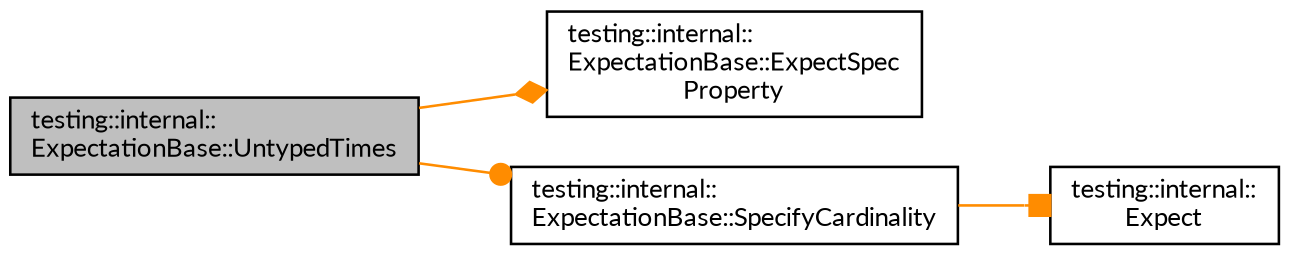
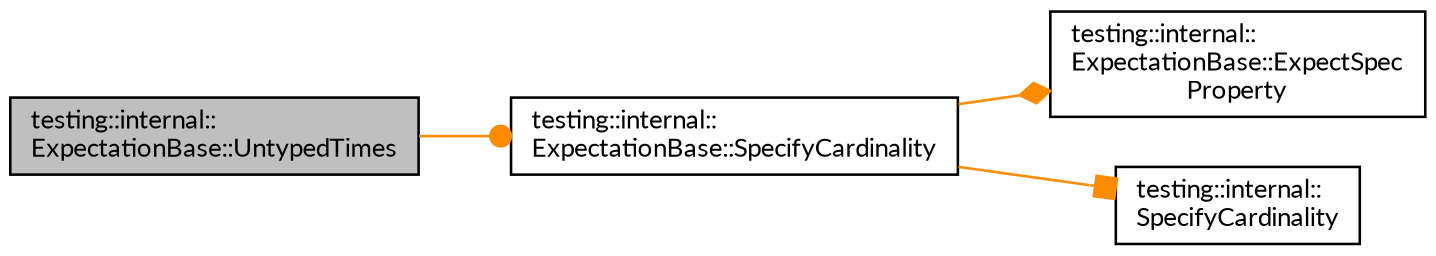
(467, 101) -> (989, 100)
(1165, 205) -> (1238, 205)
